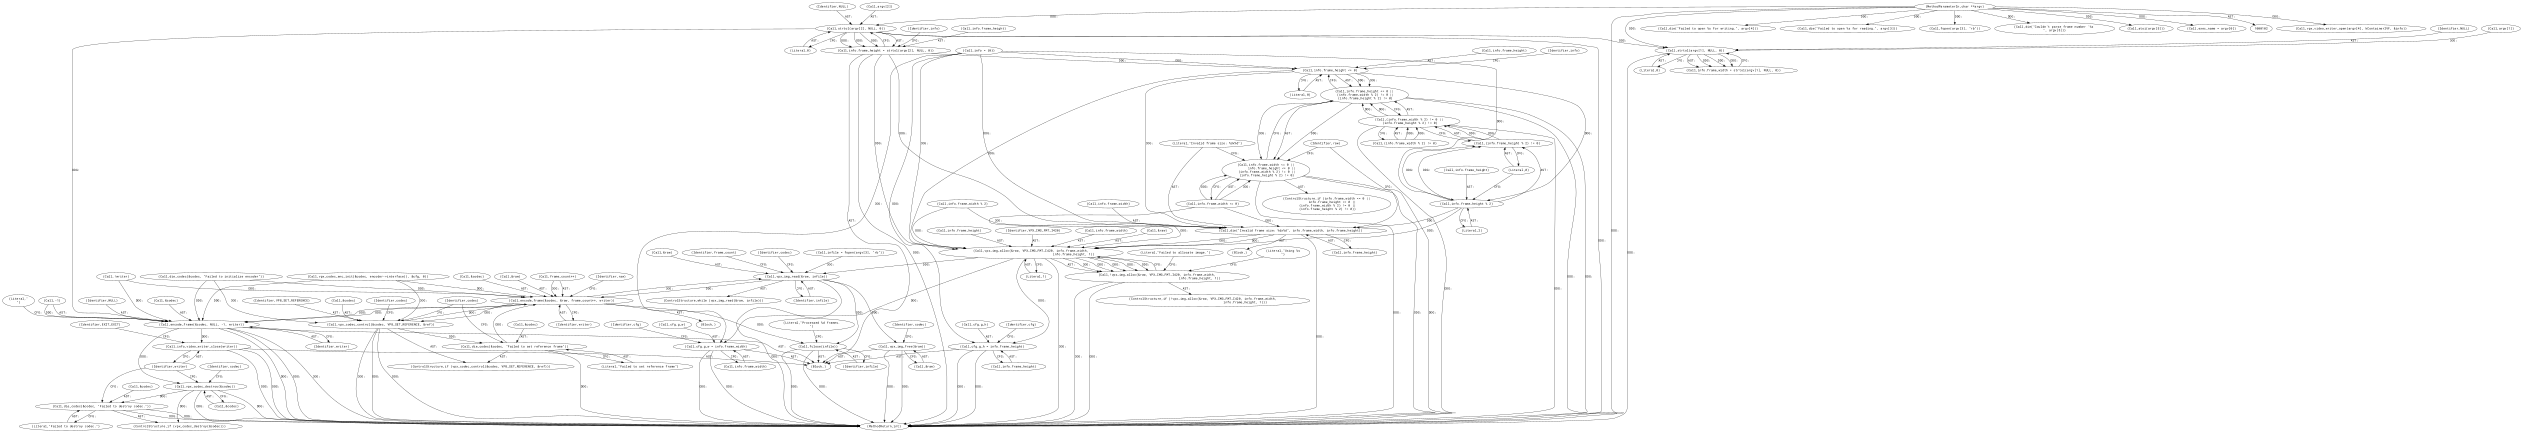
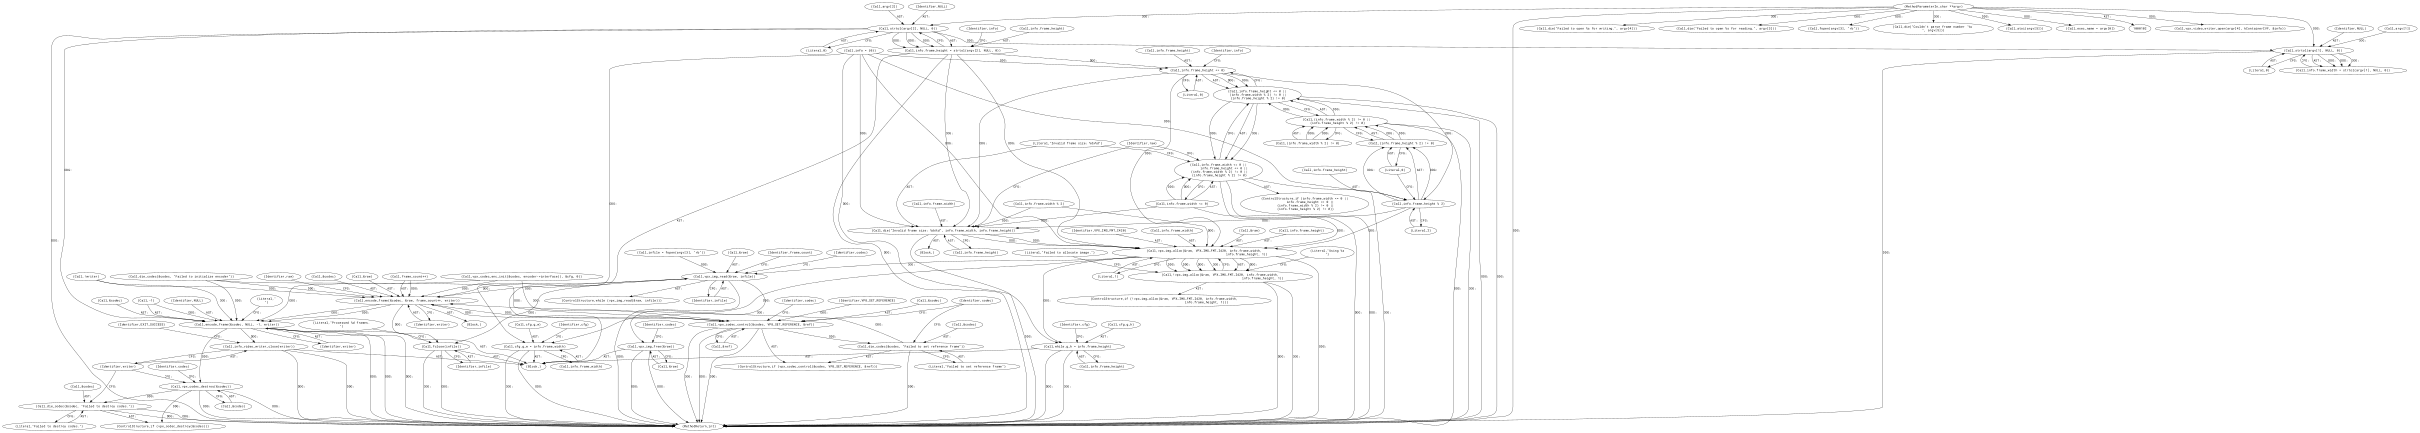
(337, 313) -> (825, 313)
(100, 325) -> (142, 325)
none -> (722, 347)
(992, 347) -> (1078, 347)
